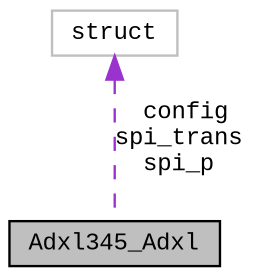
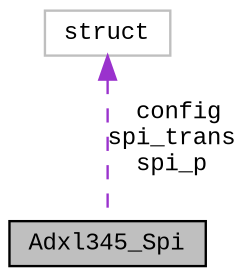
(115, 244) -> (108, 244)
